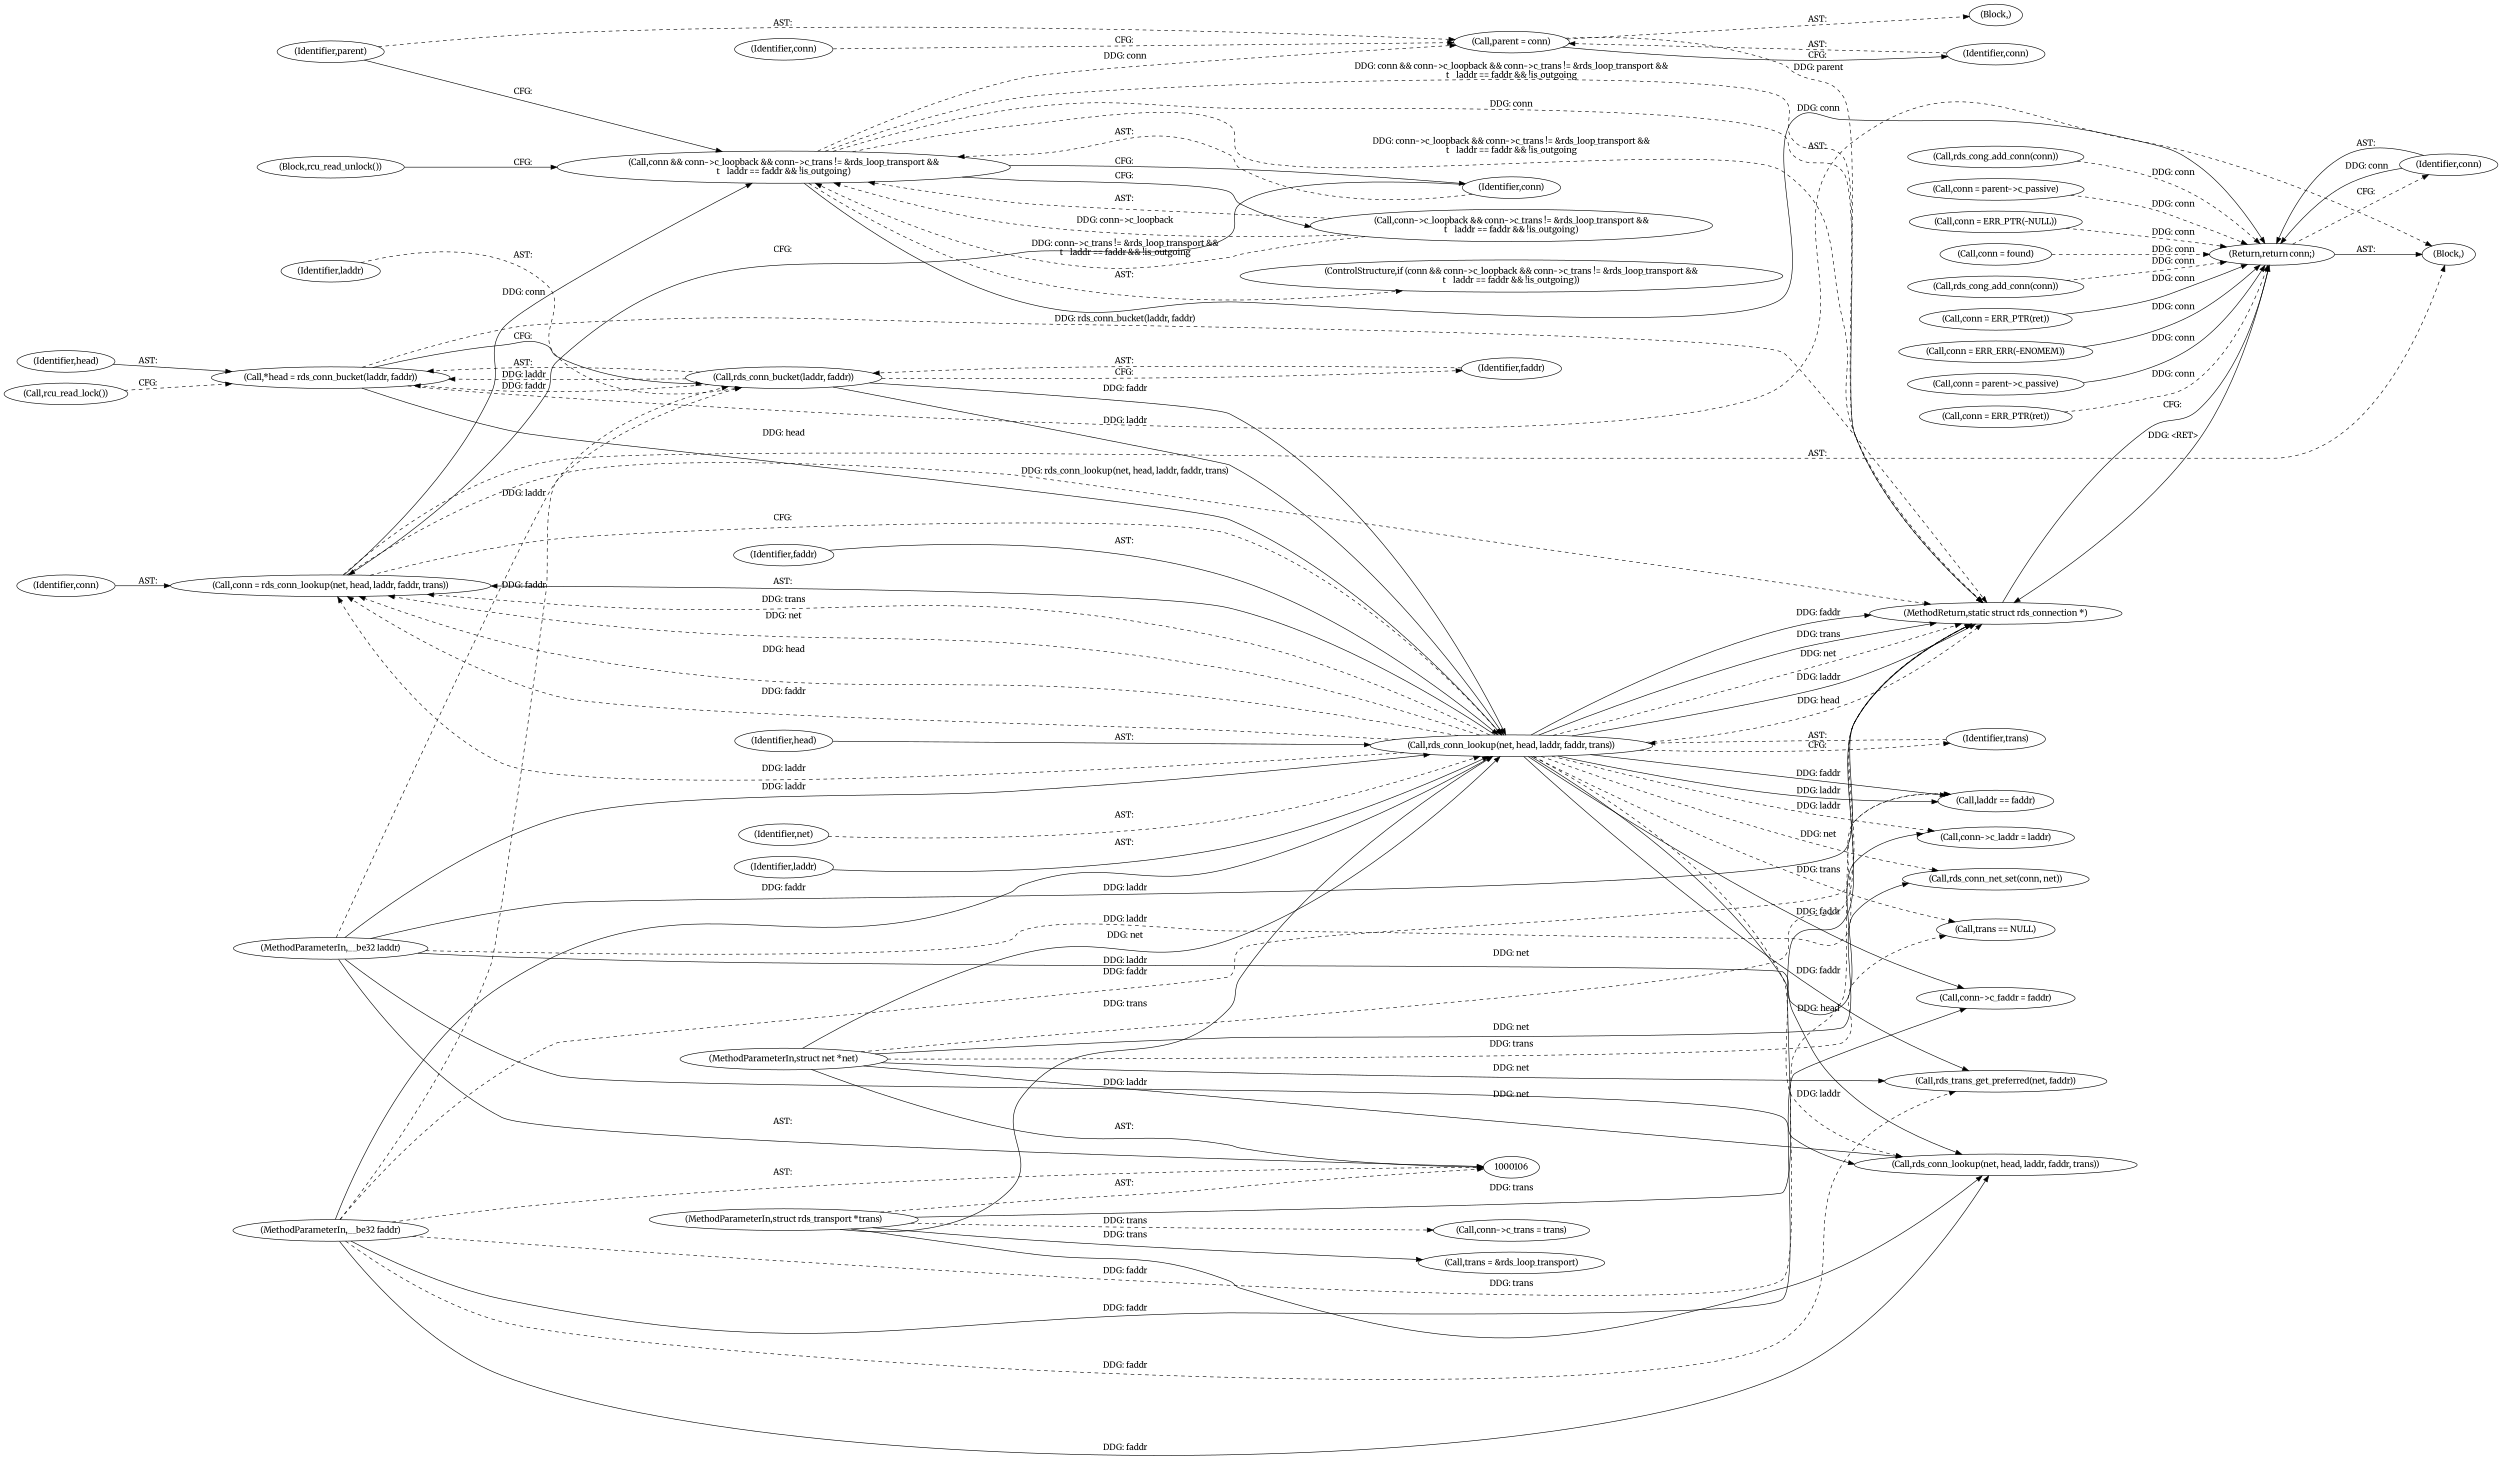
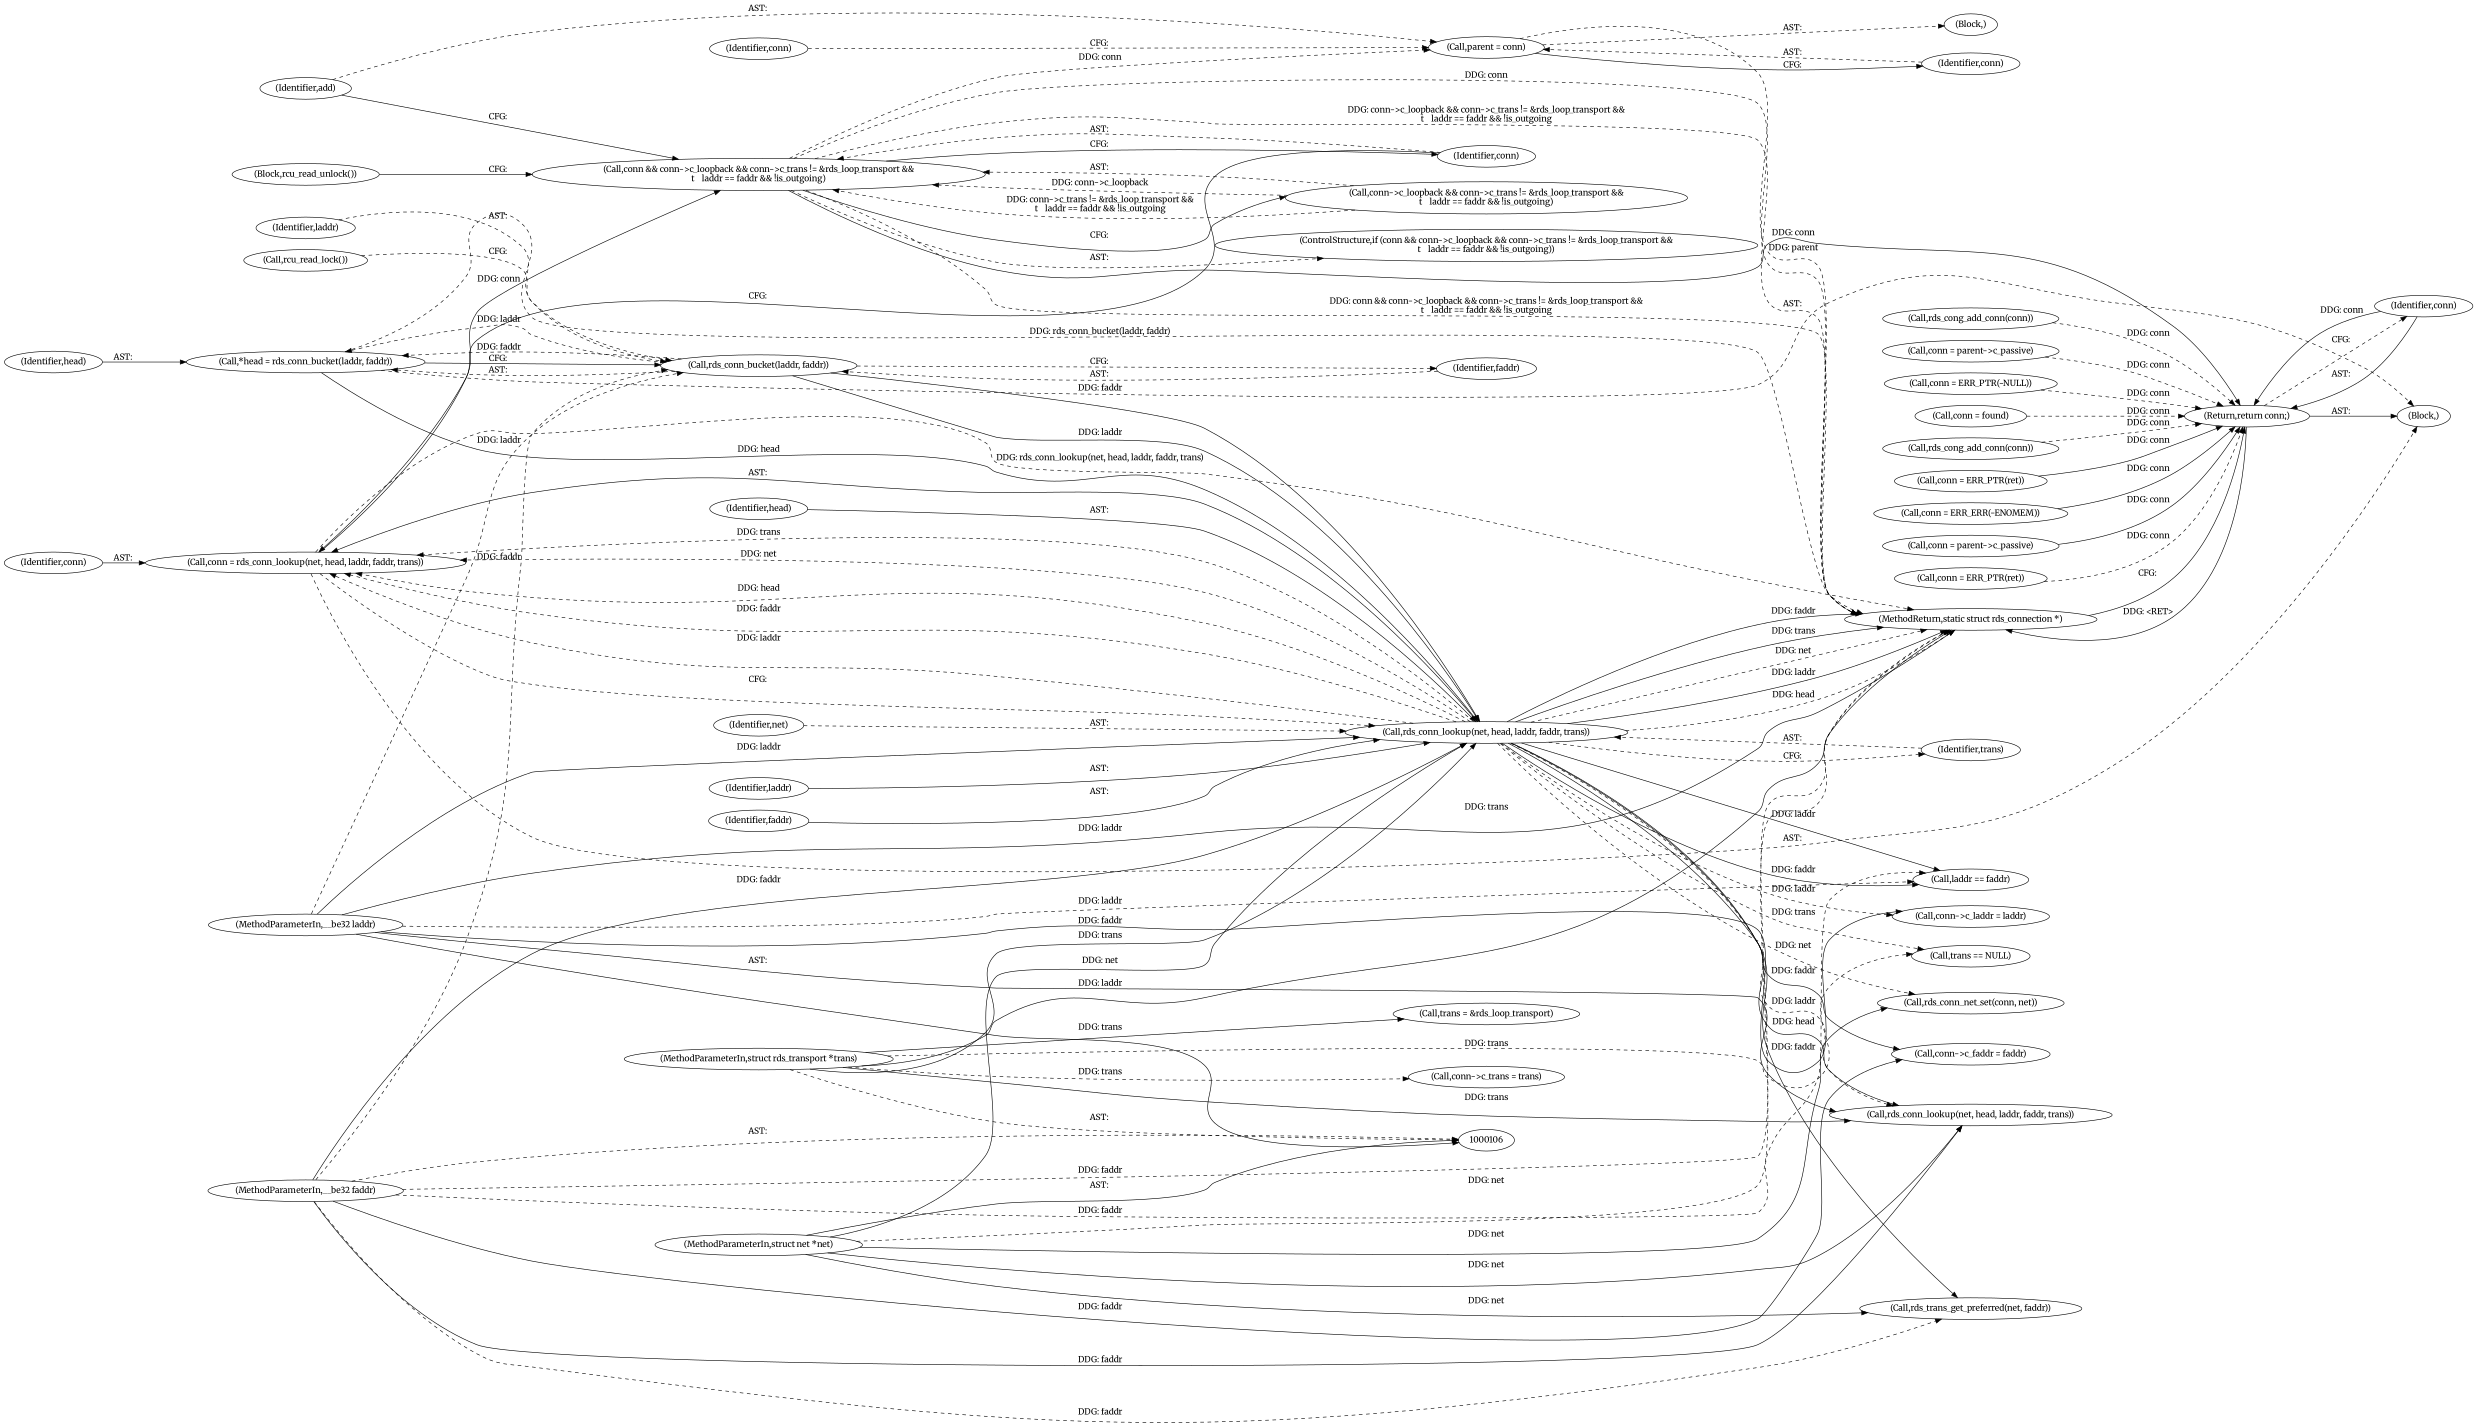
(331, 52) -> (306, 88)
(175, 387) -> (523, 270)
(1125, 961) -> (1100, 921)
(1447, 1056) -> (1452, 1049)
